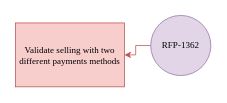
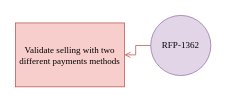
(131, 55) -> (129, 55)
